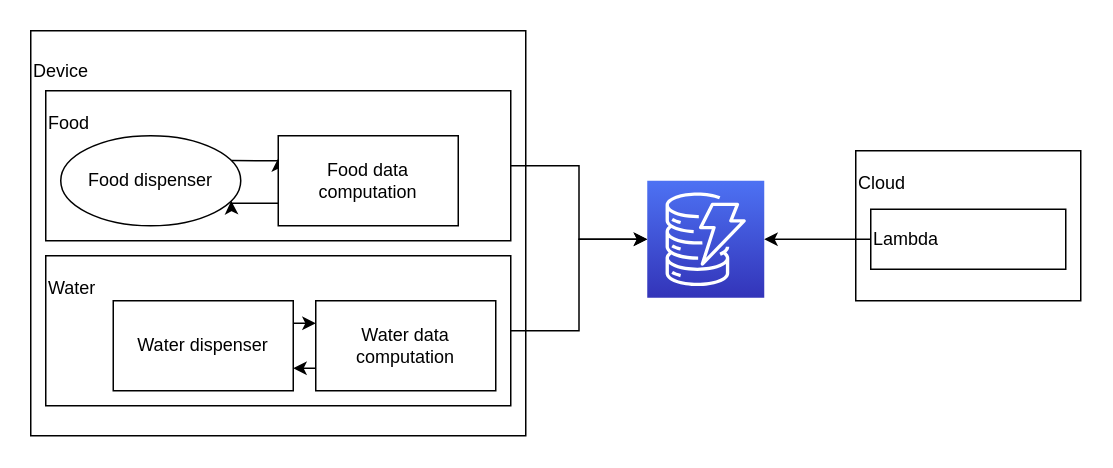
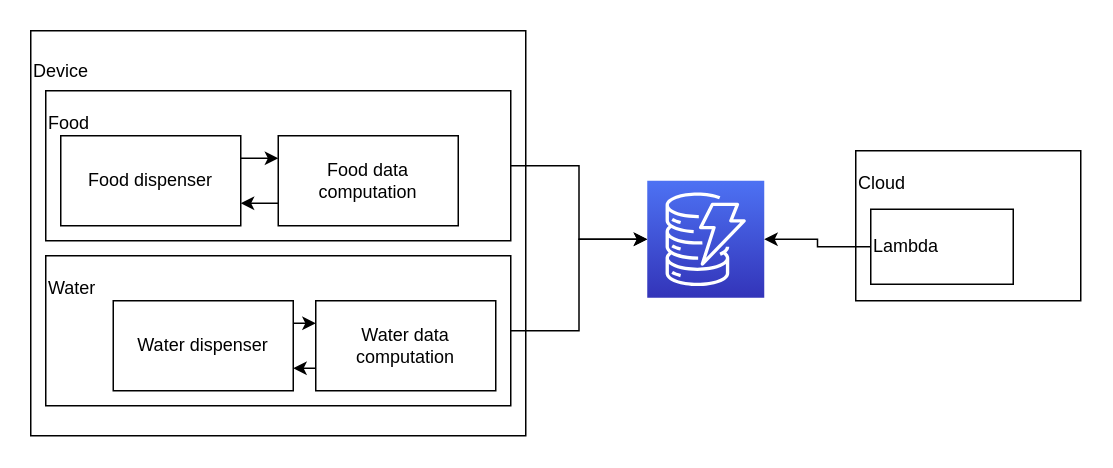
(151, 181) -> (151, 181)
(968, 239) -> (942, 247)
